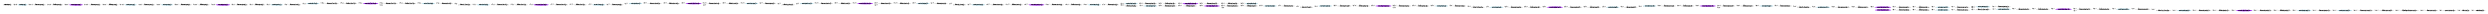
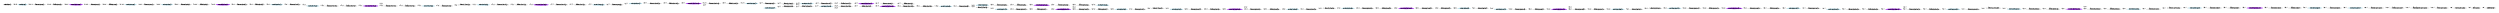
(914, 4) -> (840, 8)
none -> (1873, 9)
